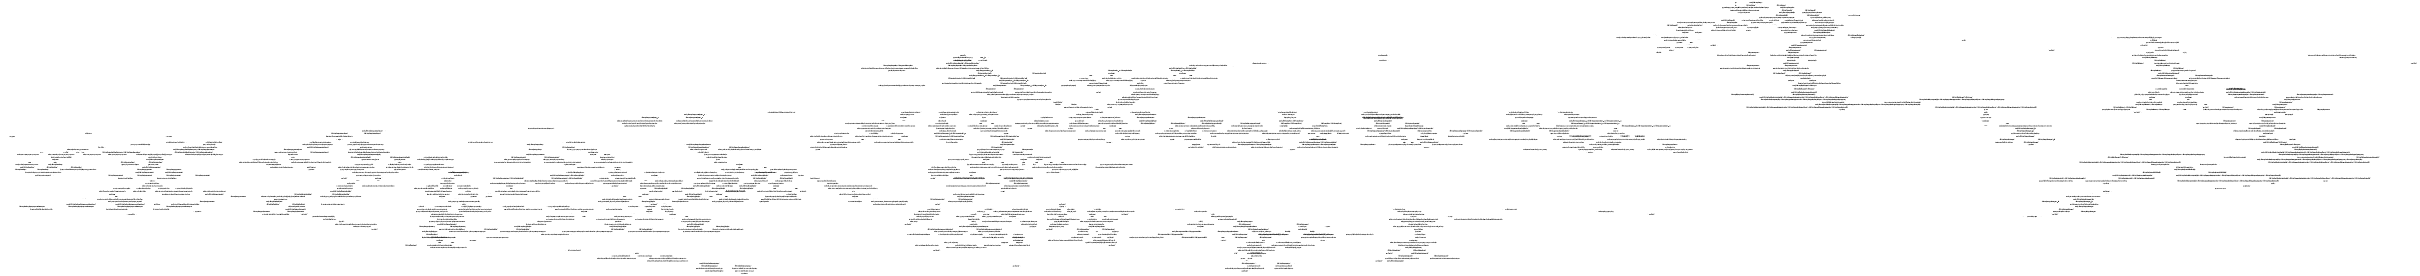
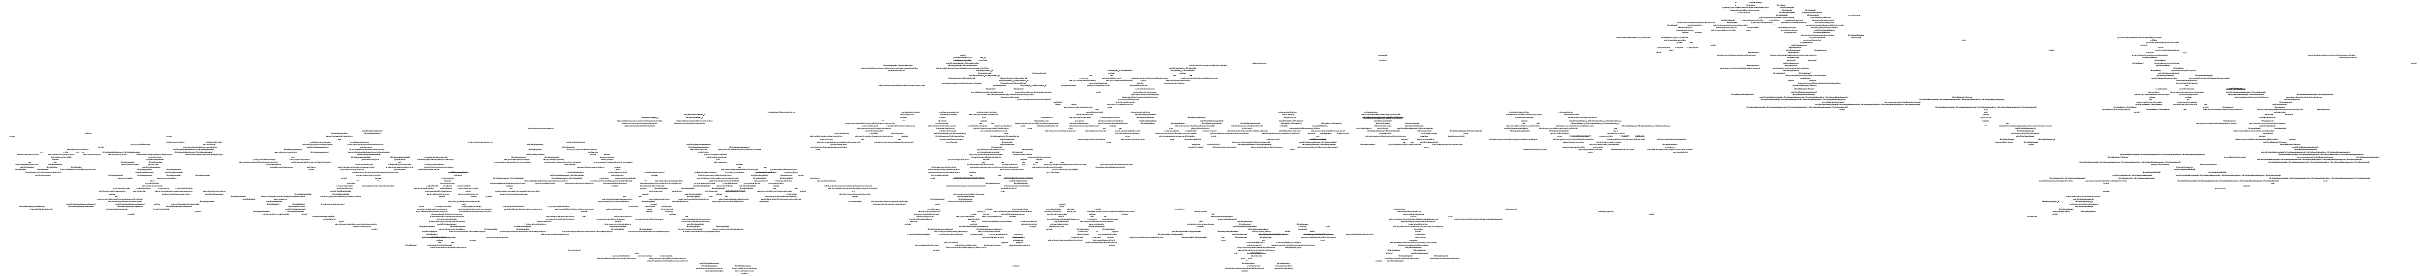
(293, 155) -> none
(833, 184) -> none
none -> (249, 199)
